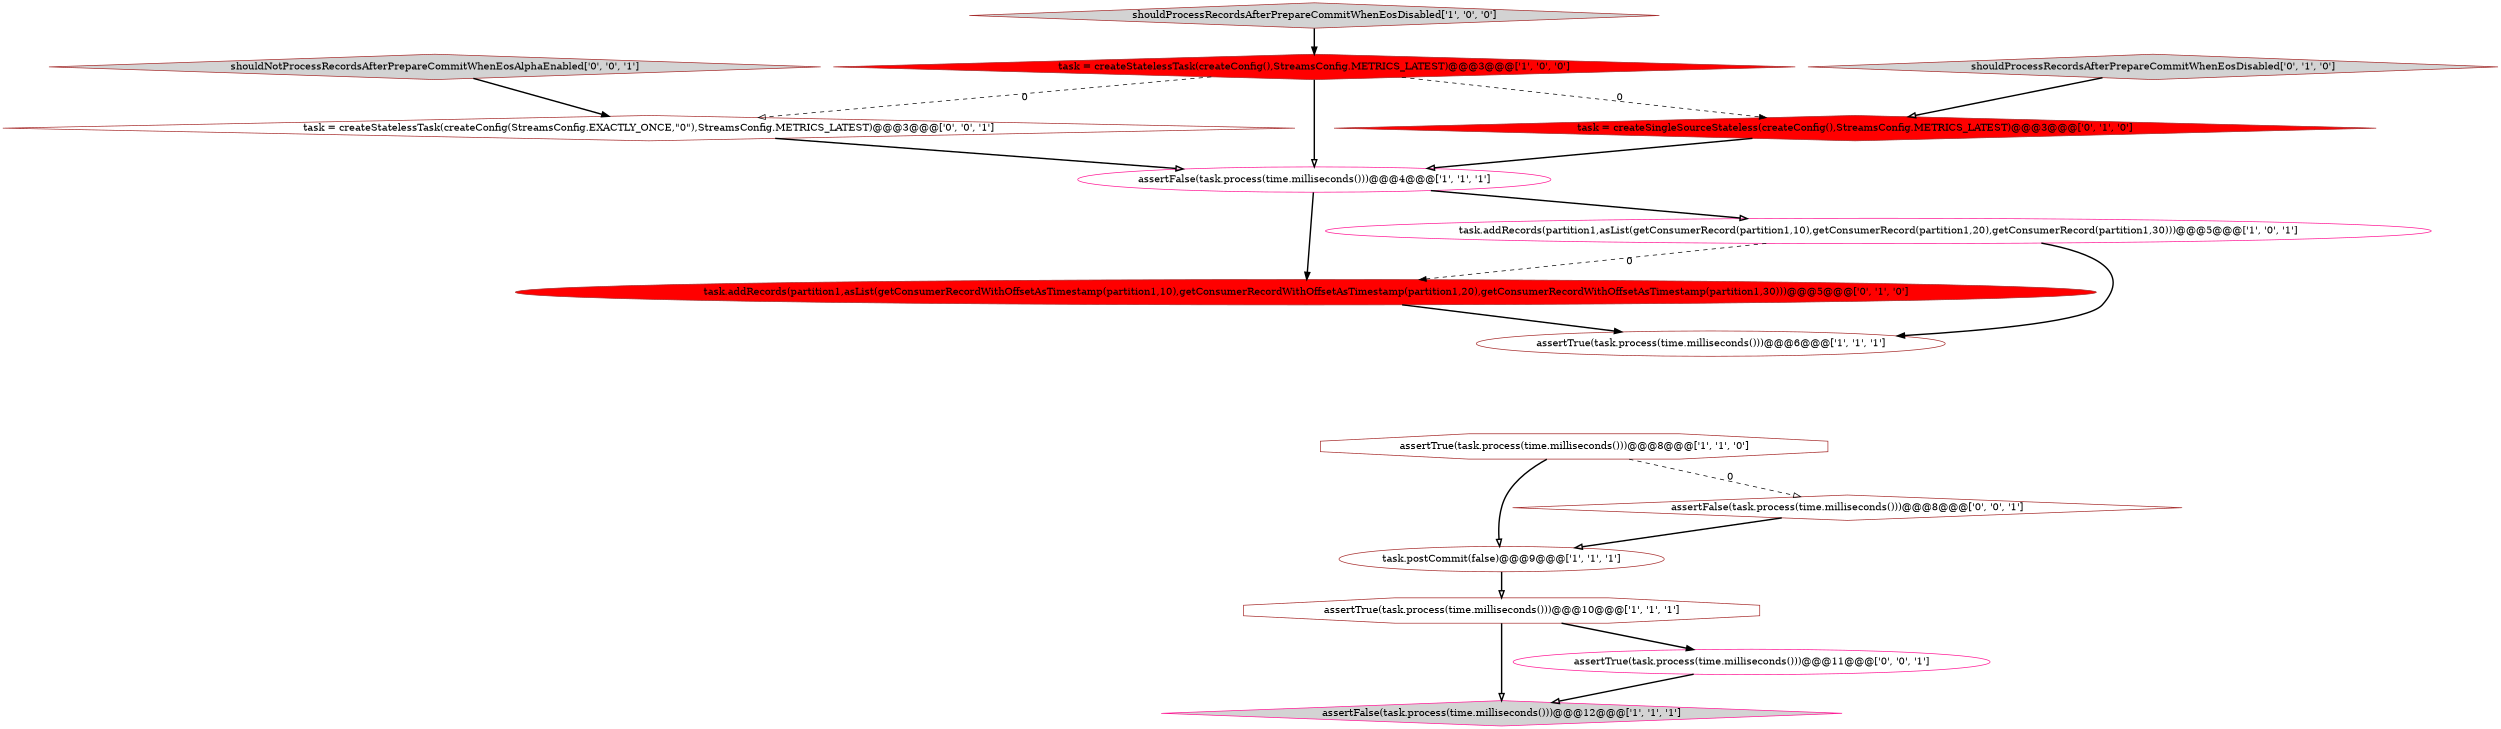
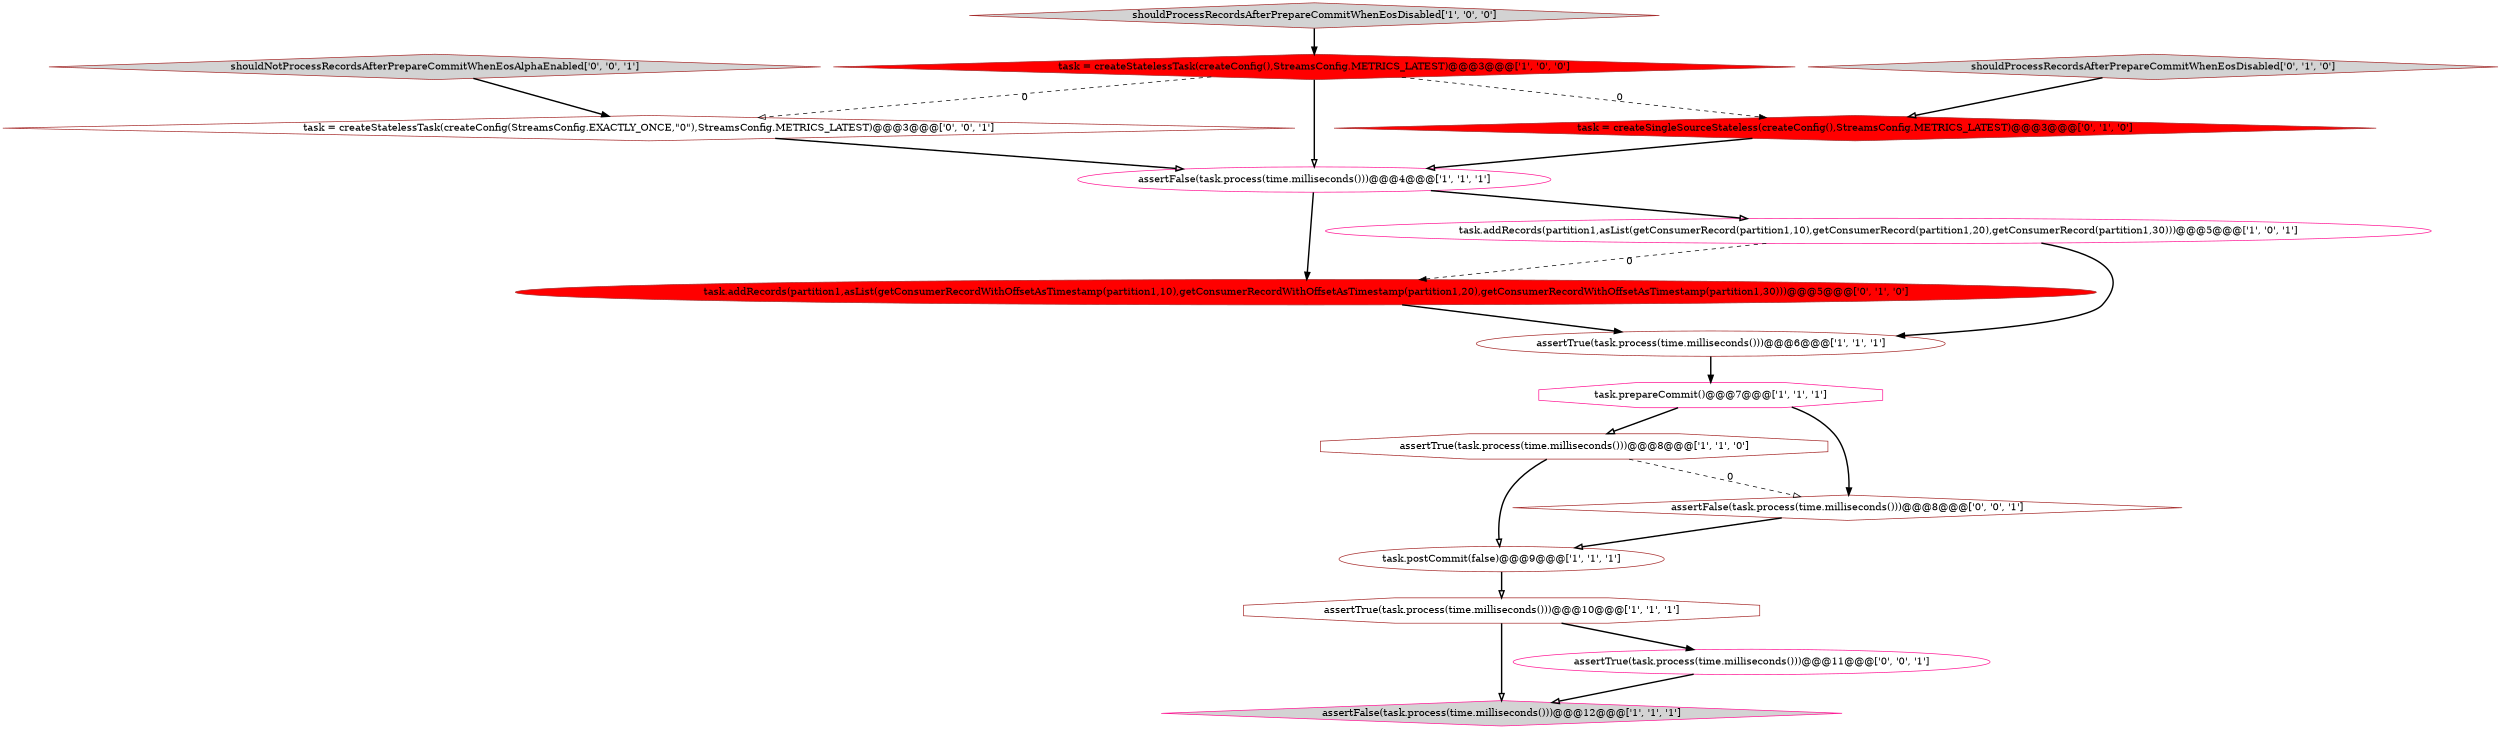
none -> (1711, 395)
